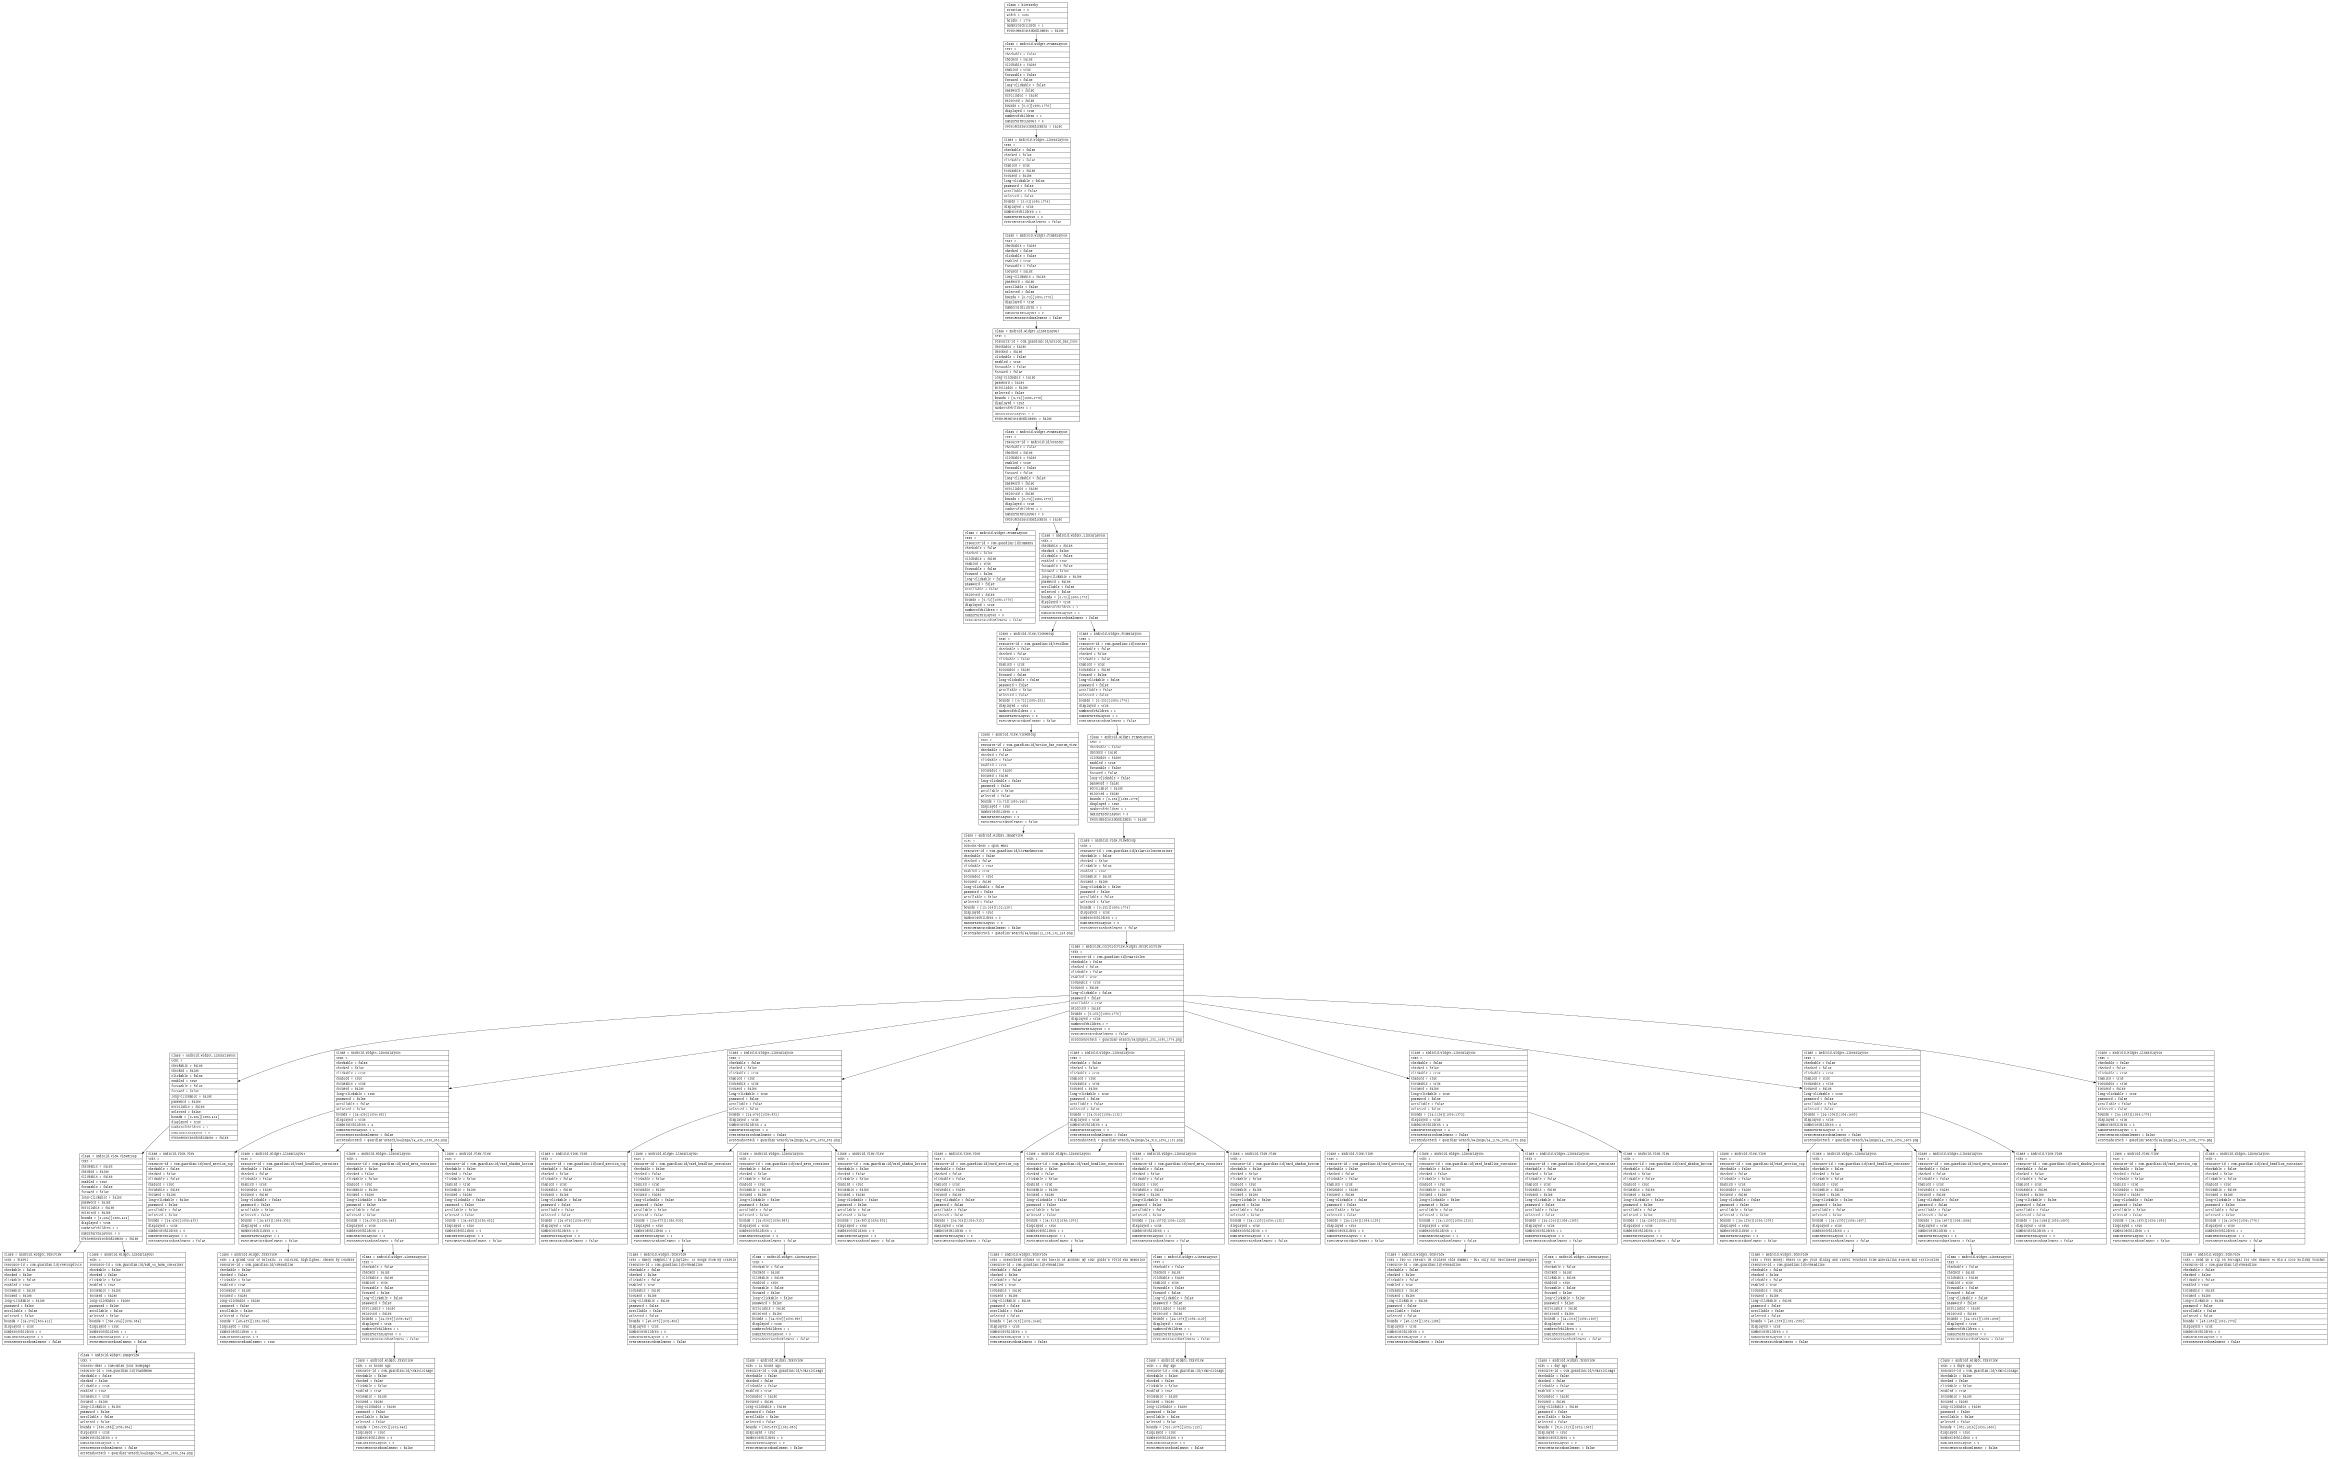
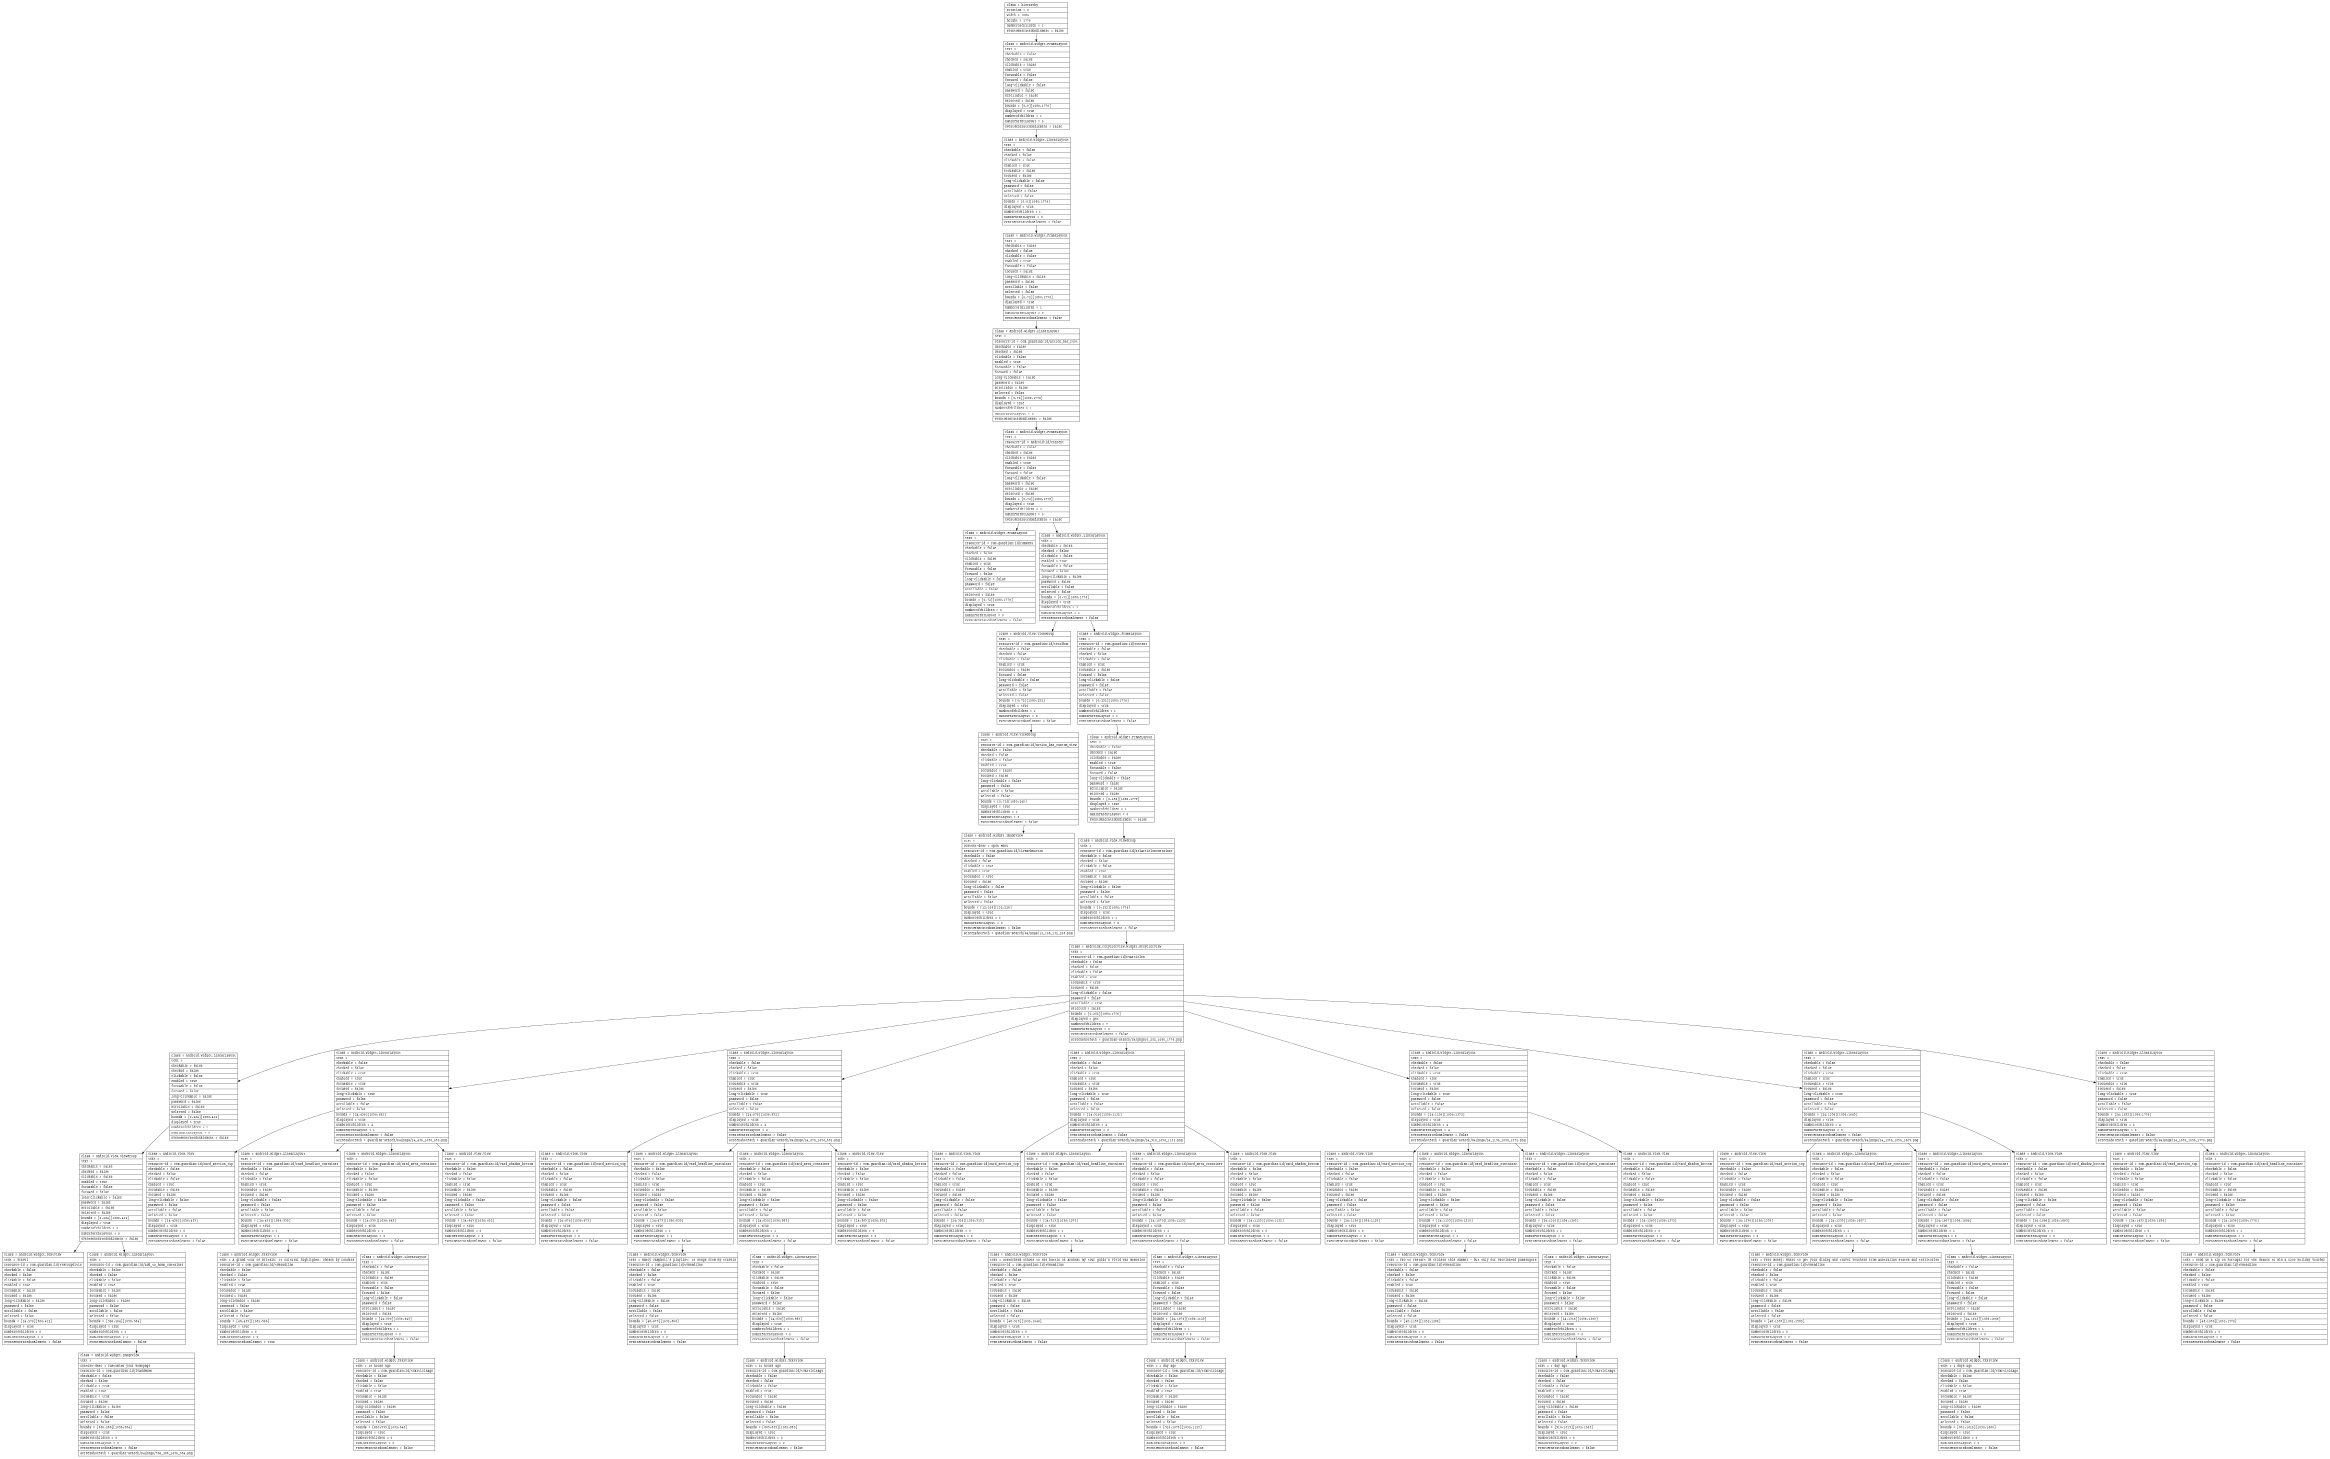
(1086, 1019) -> (1085, 1019)
